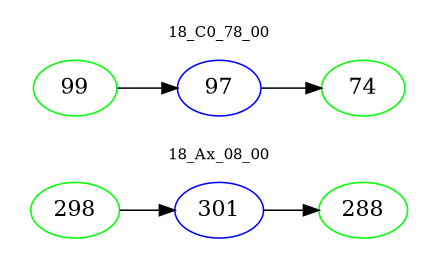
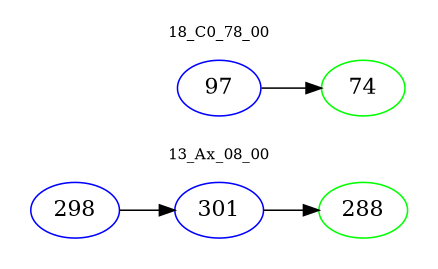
(75, 88) -> none
(219, 155) -> (219, 155)
(75, 210) -> (75, 210)
